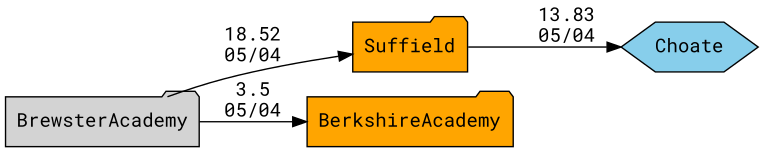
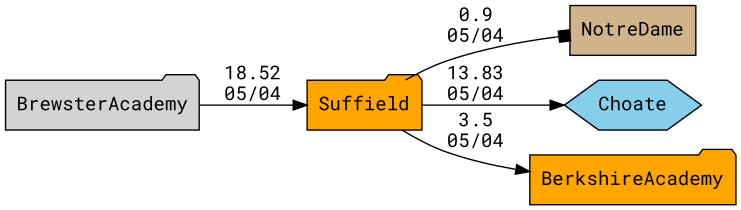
none -> (633, 30)
(246, 122) -> (457, 155)
